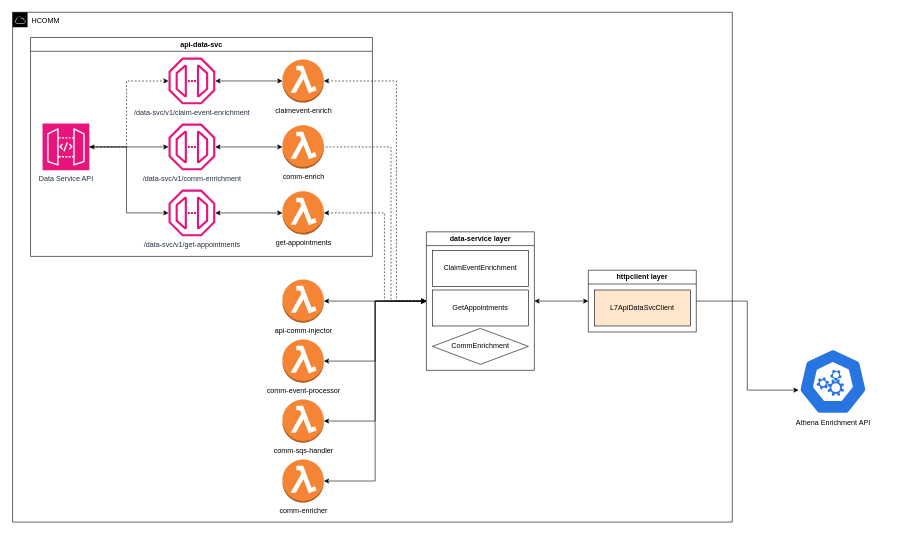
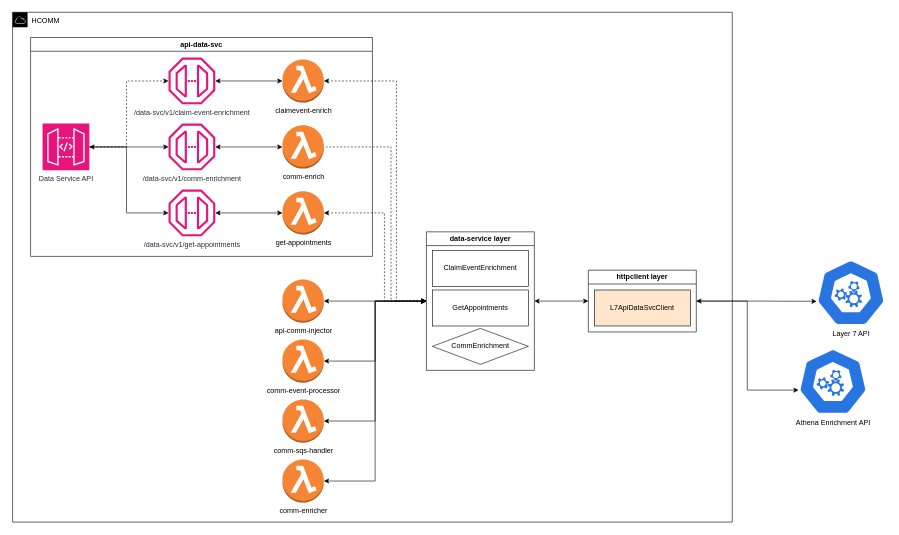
none -> (851, 293)
none -> (811, 301)
